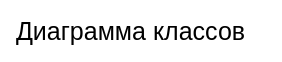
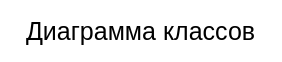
(131, 31) -> (141, 31)
